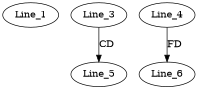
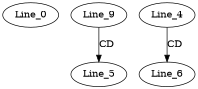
(31, 15) -> (31, 15)
(99, 15) -> (99, 15)
(175, 45) -> (175, 45)
